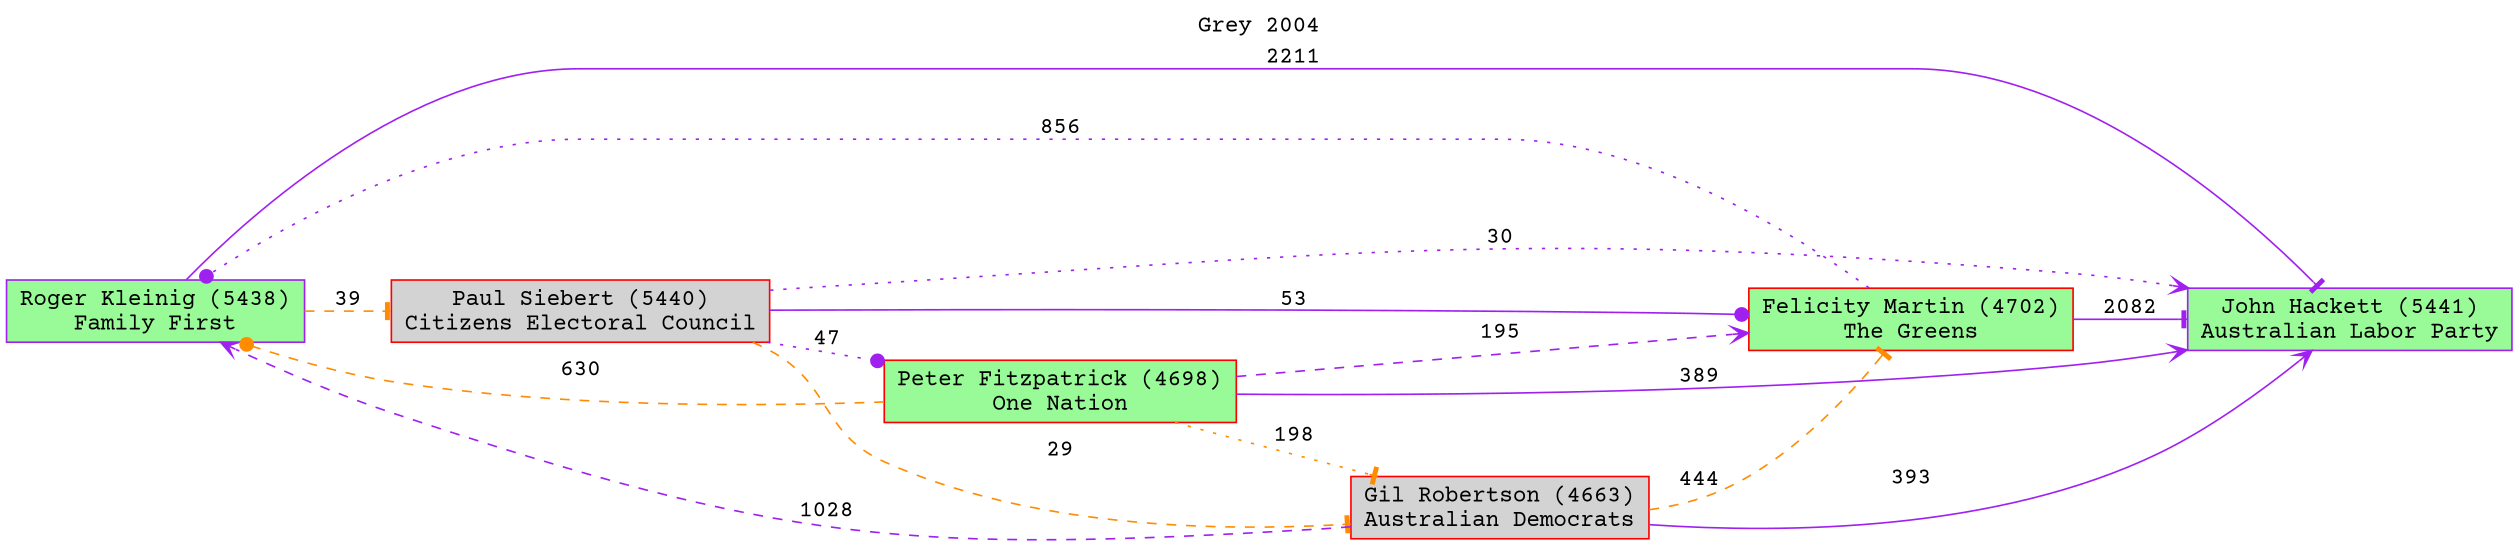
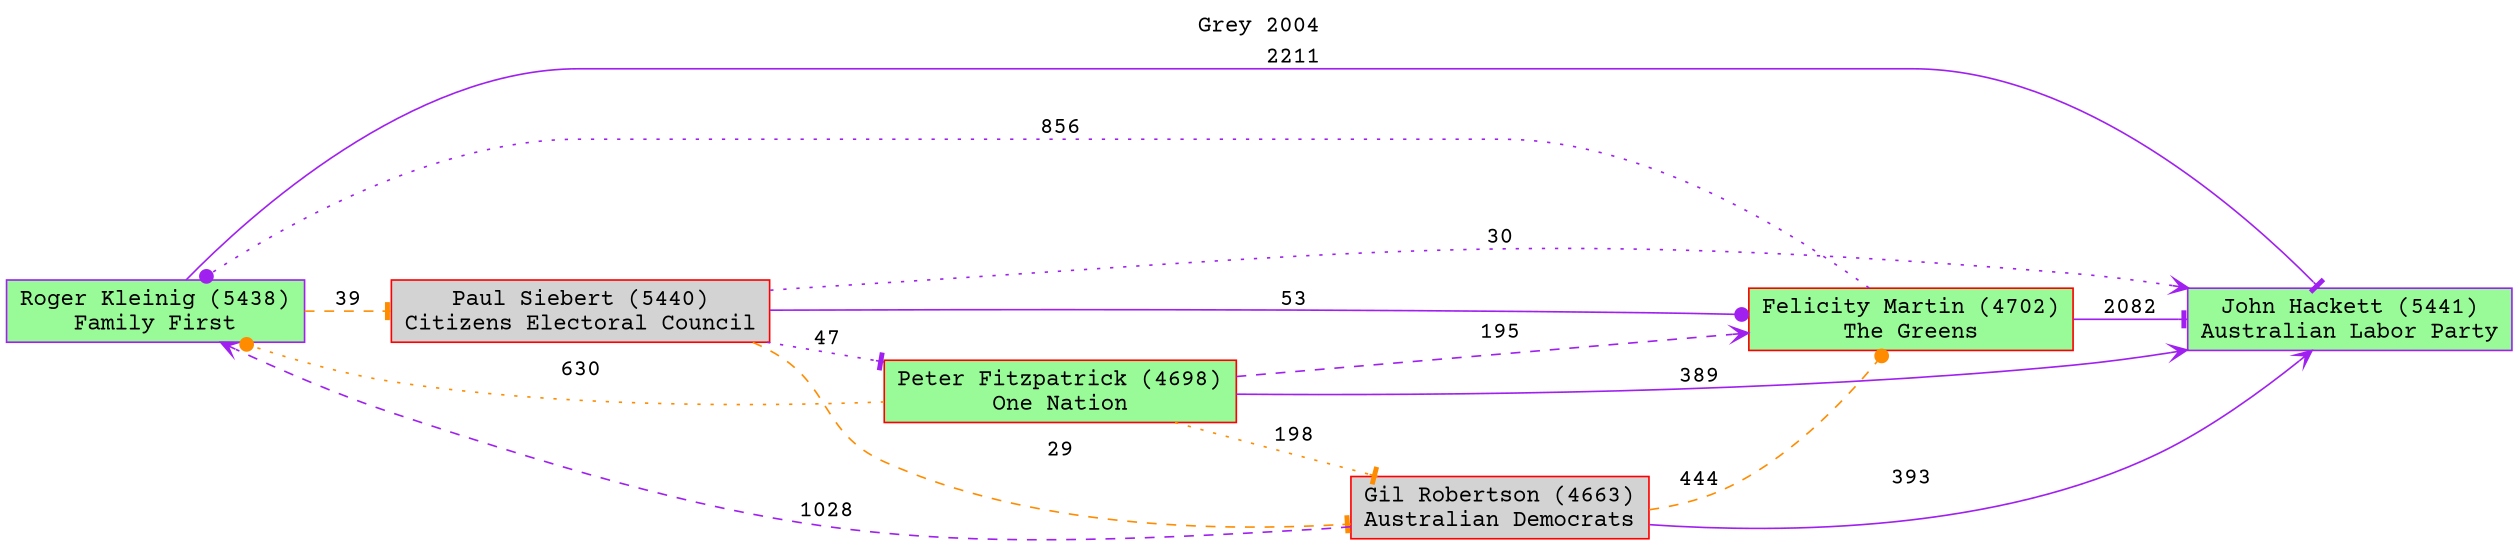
(819, 351) -> (821, 351)
(566, 399) -> (566, 399)
(1779, 456) -> (1777, 458)
